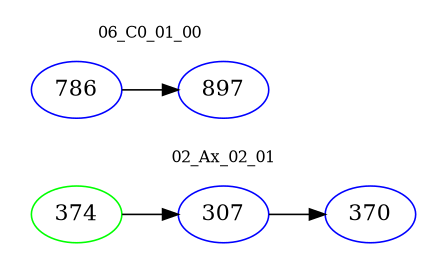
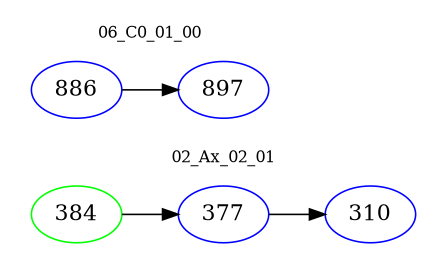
(77, 90) -> (77, 90)
(77, 214) -> (77, 214)
(224, 214) -> (224, 214)
(370, 214) -> (370, 214)
